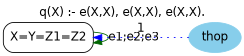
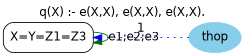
(48, 38) -> (48, 38)
